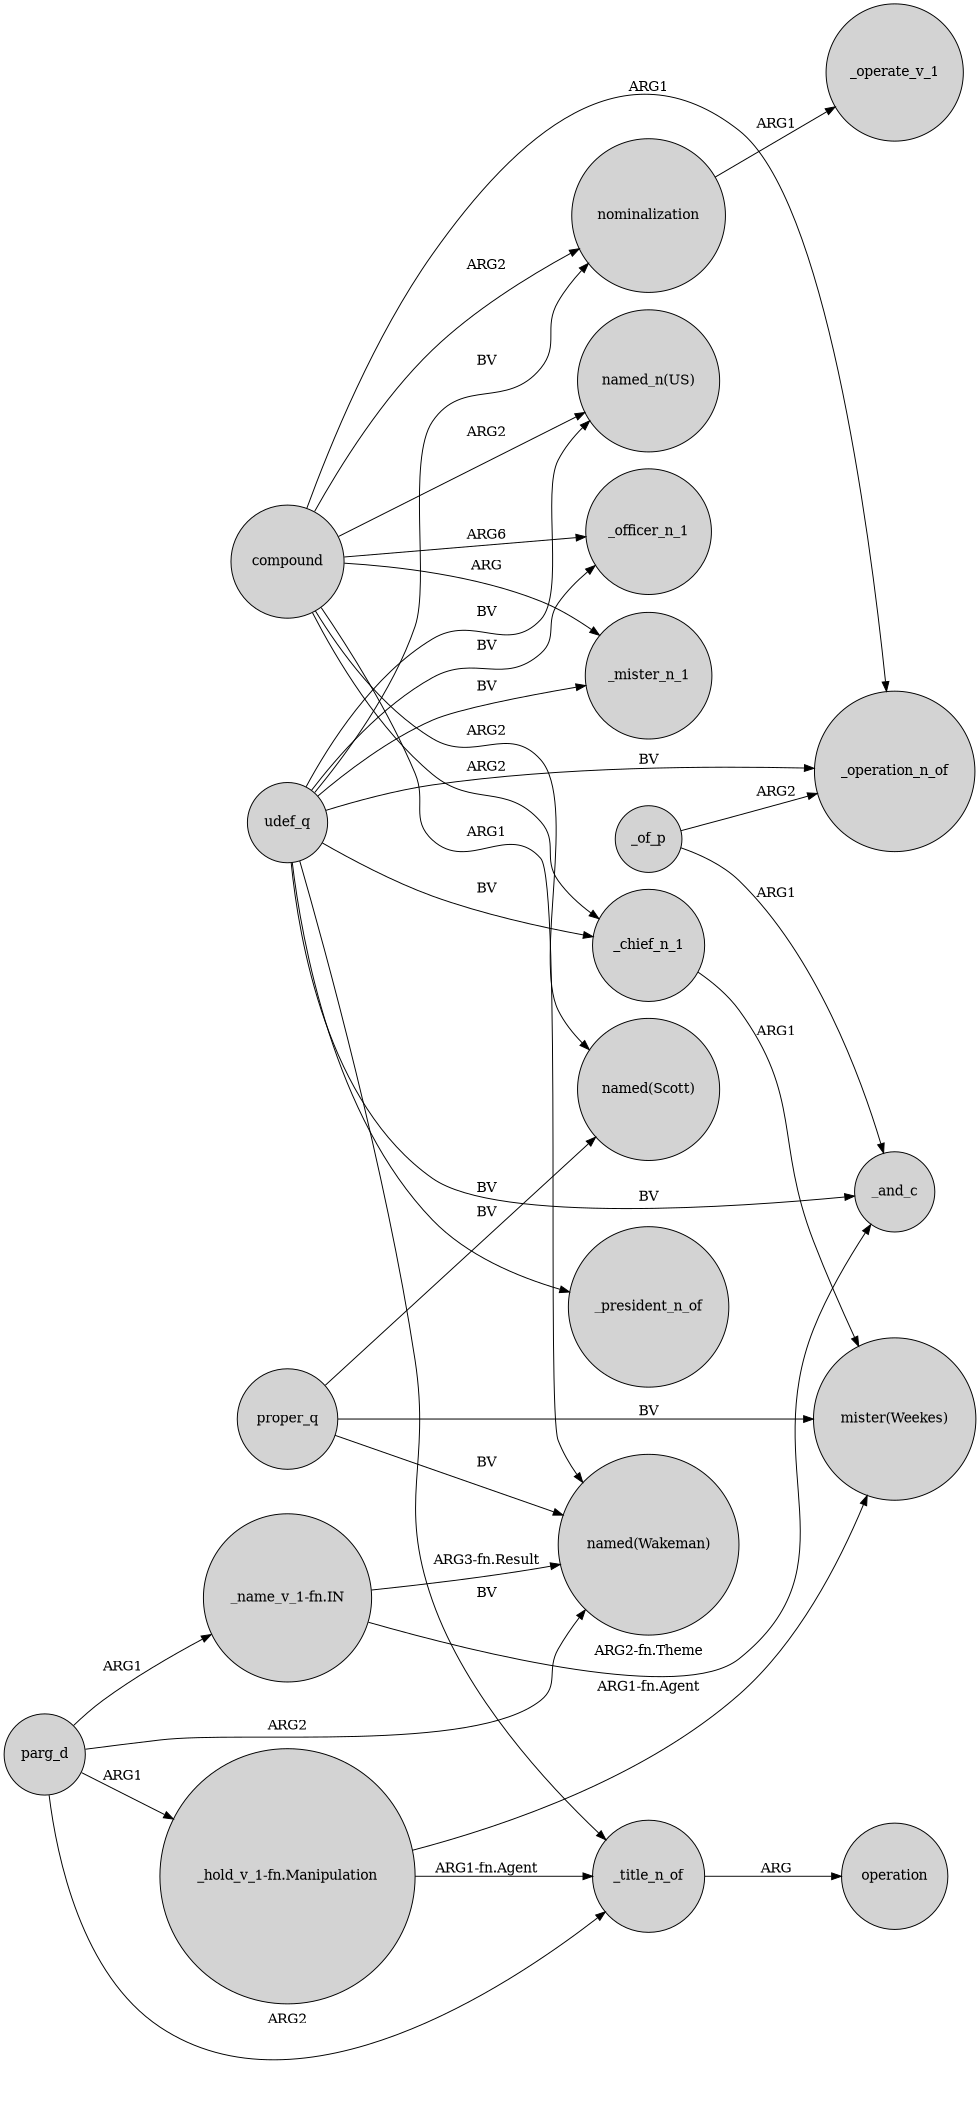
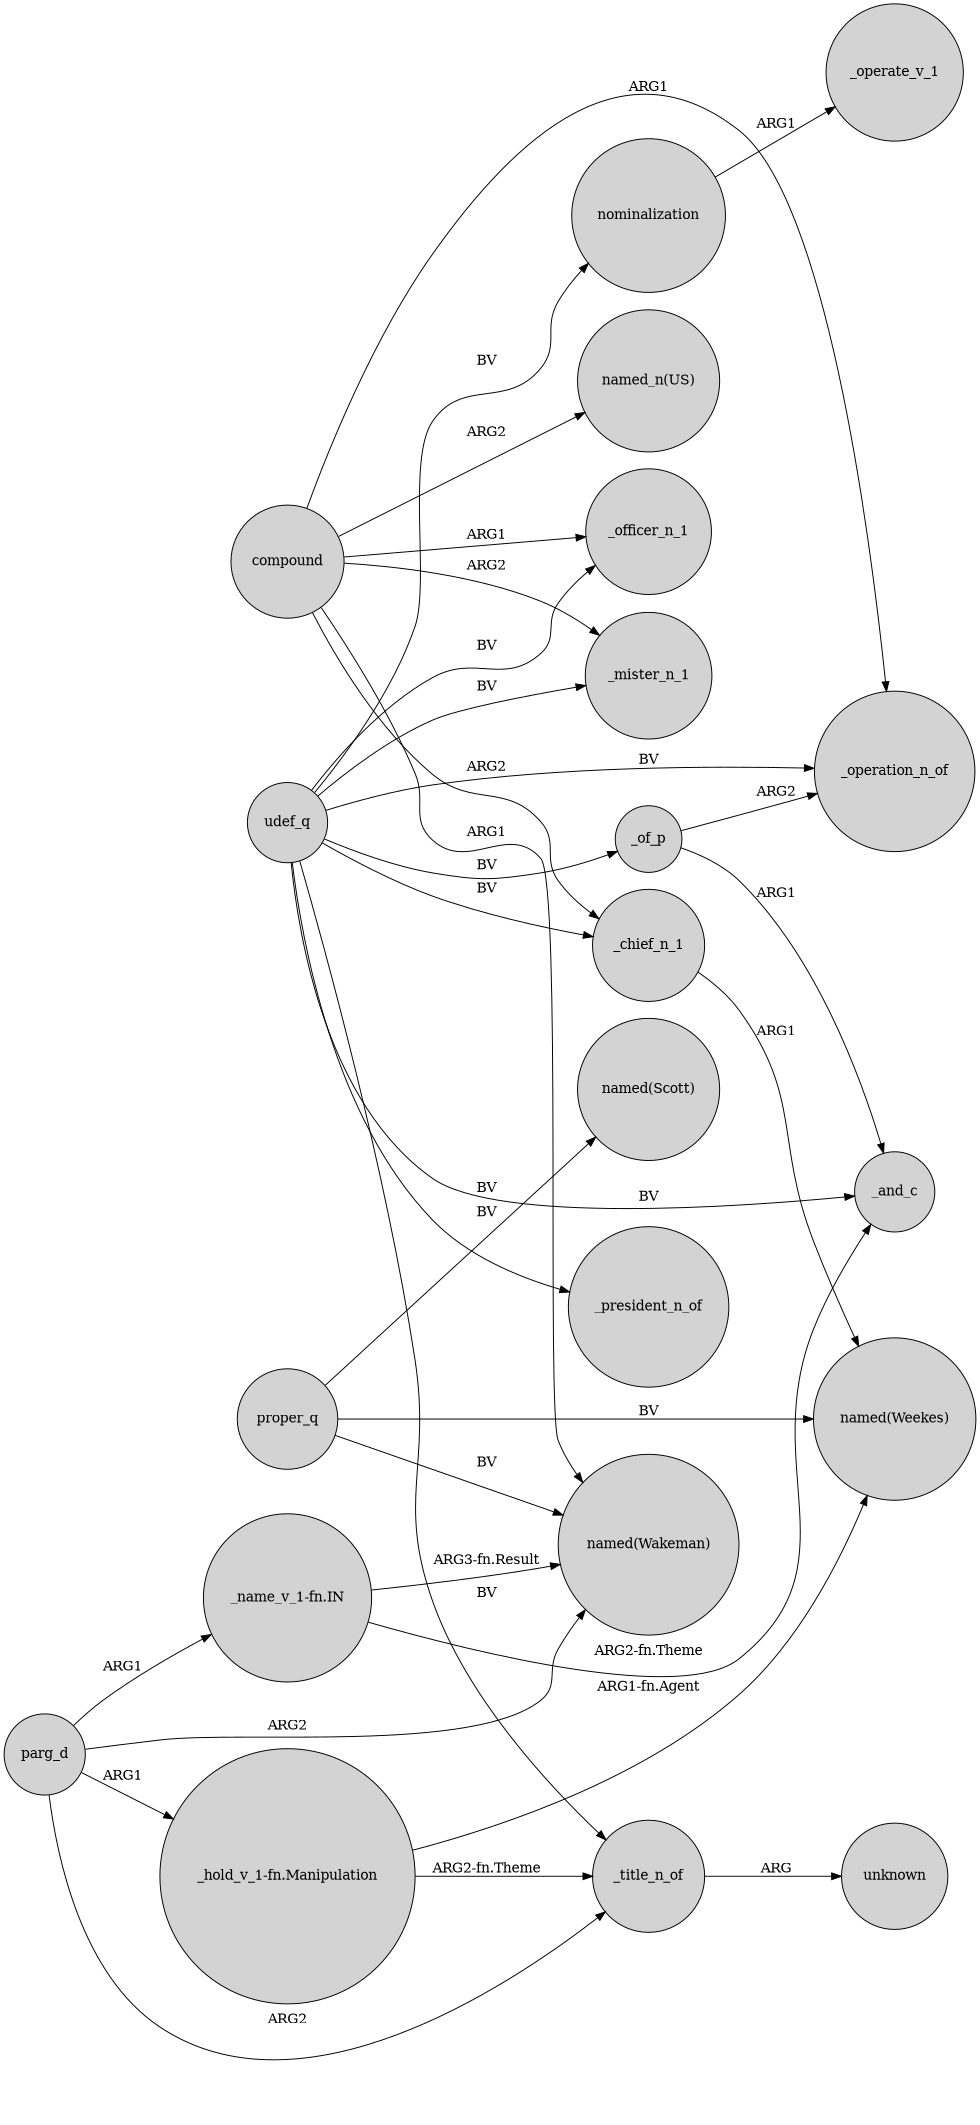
(421, 361) -> none
(487, 535) -> (487, 535)
(487, 566) -> (487, 566)
(491, 633) -> (465, 878)
(542, 762) -> none
(895, 1419) -> (895, 1419)
(487, 1869) -> (487, 1869)
(895, 1876) -> (895, 1876)
